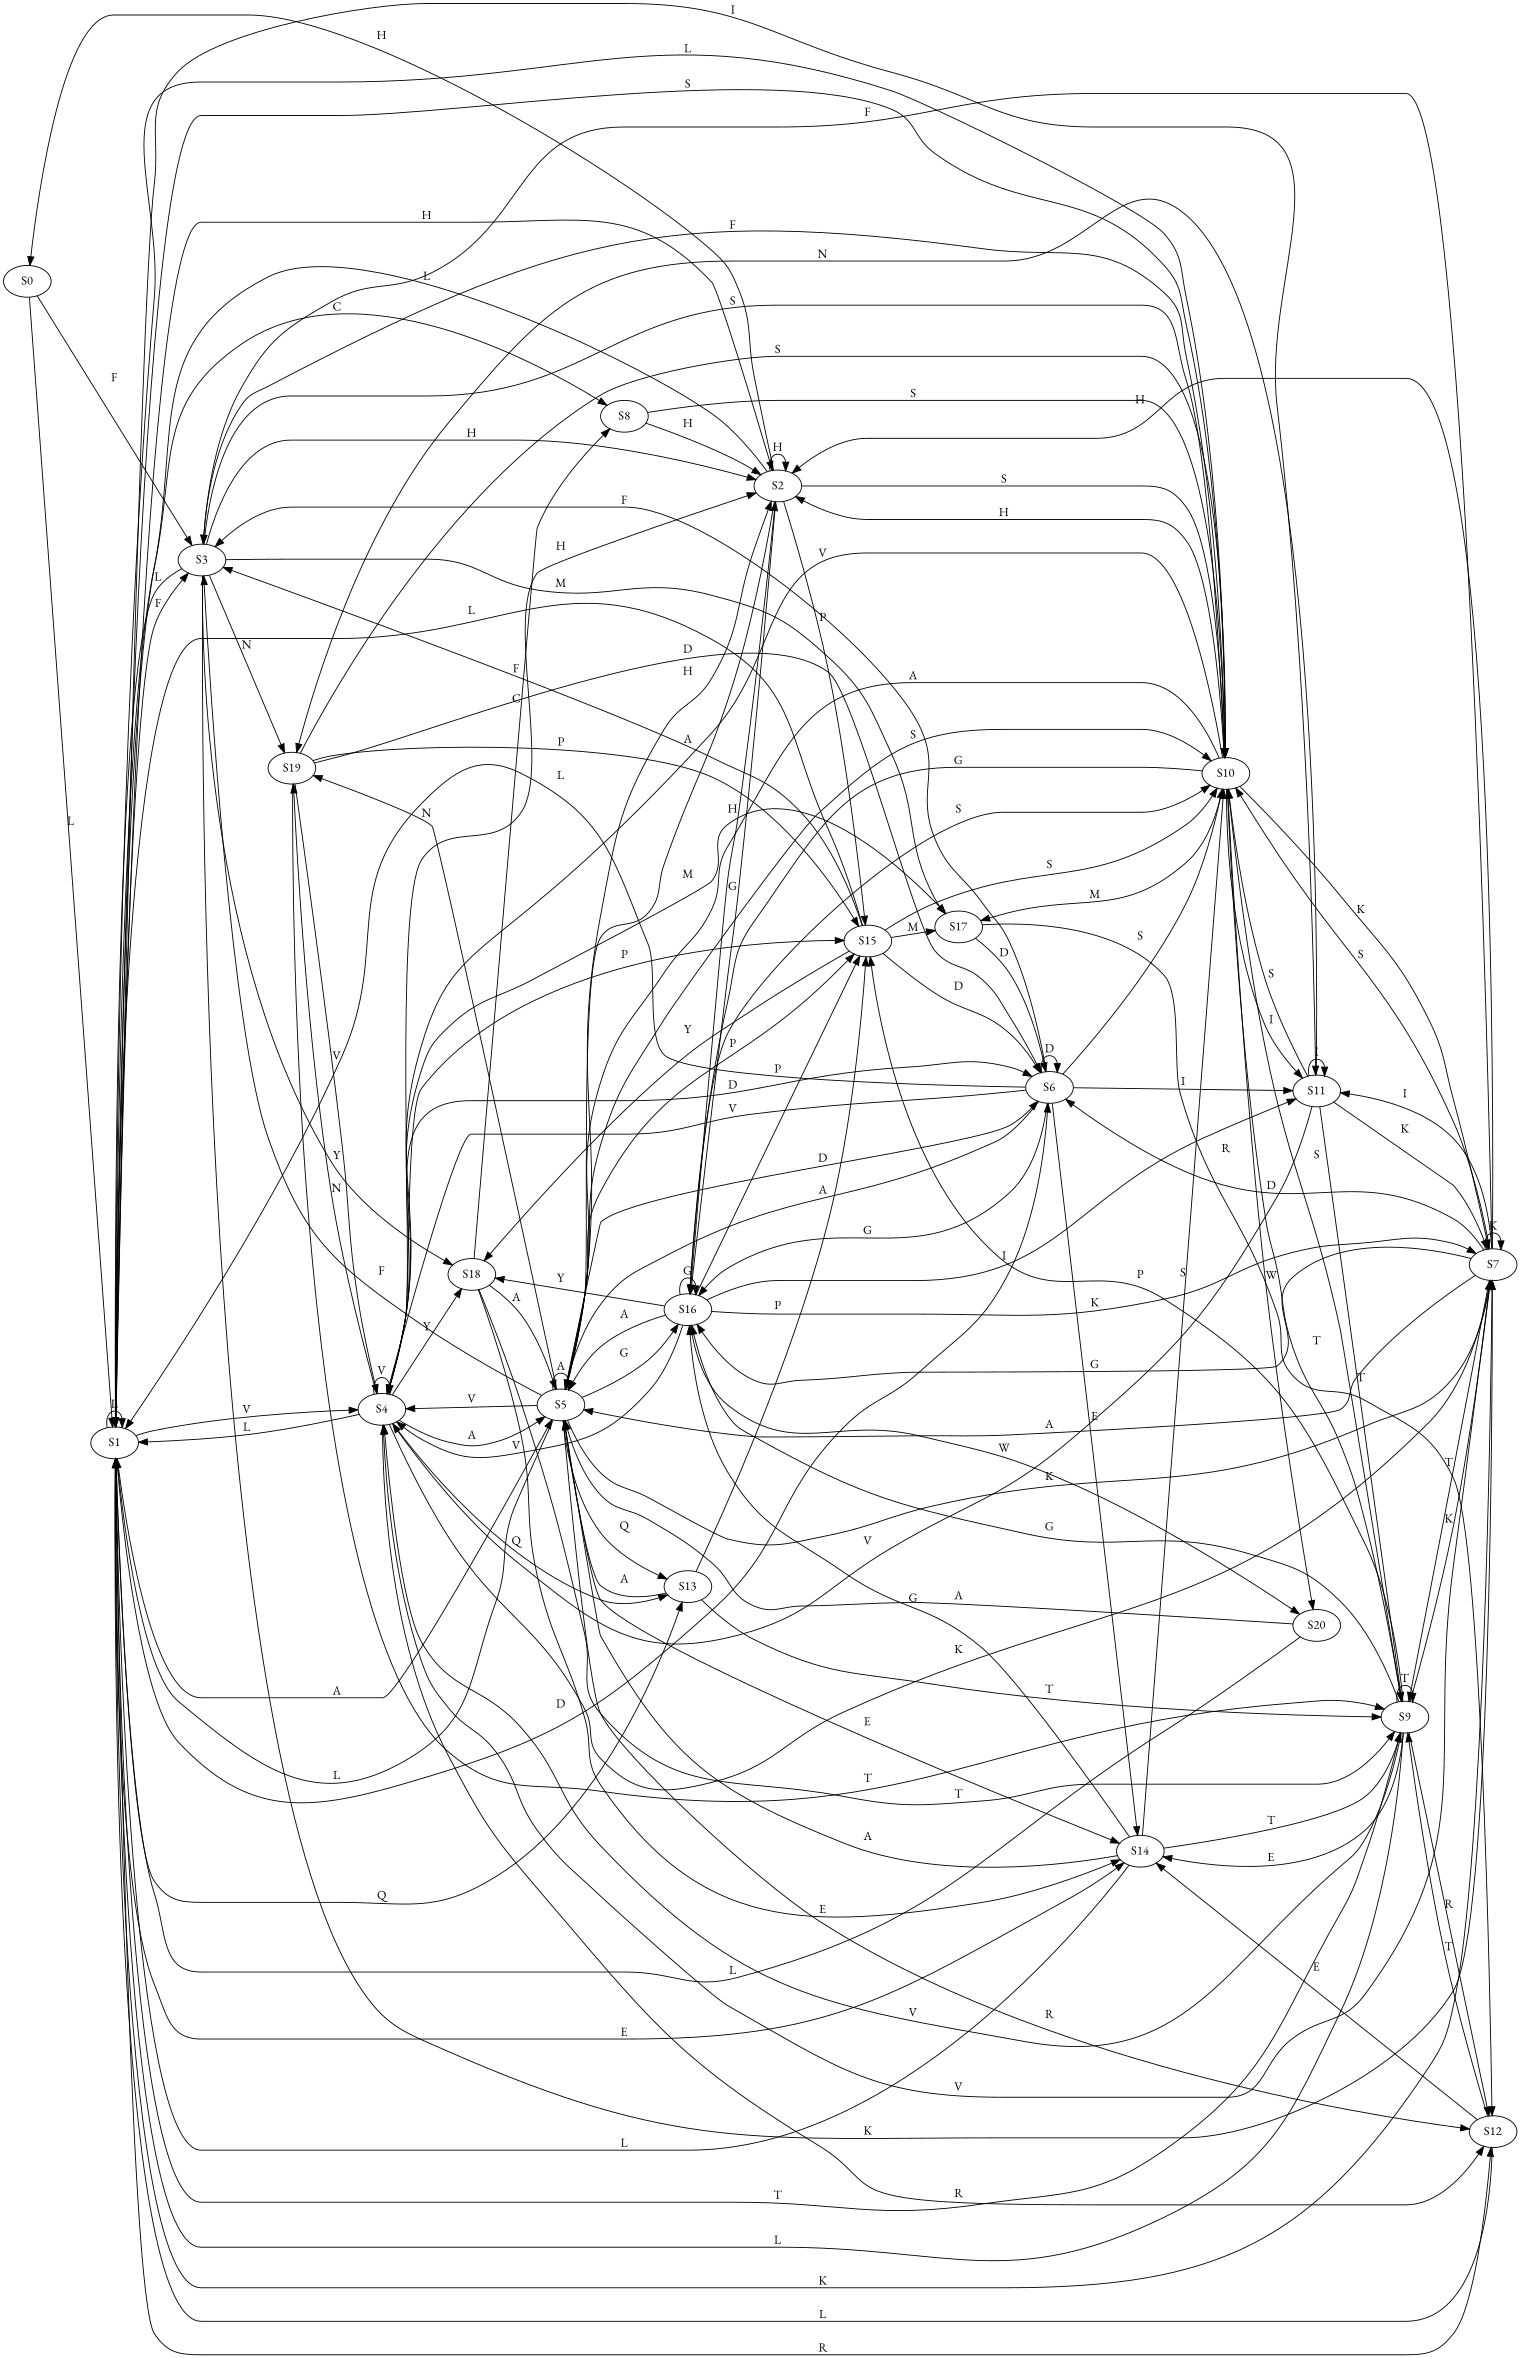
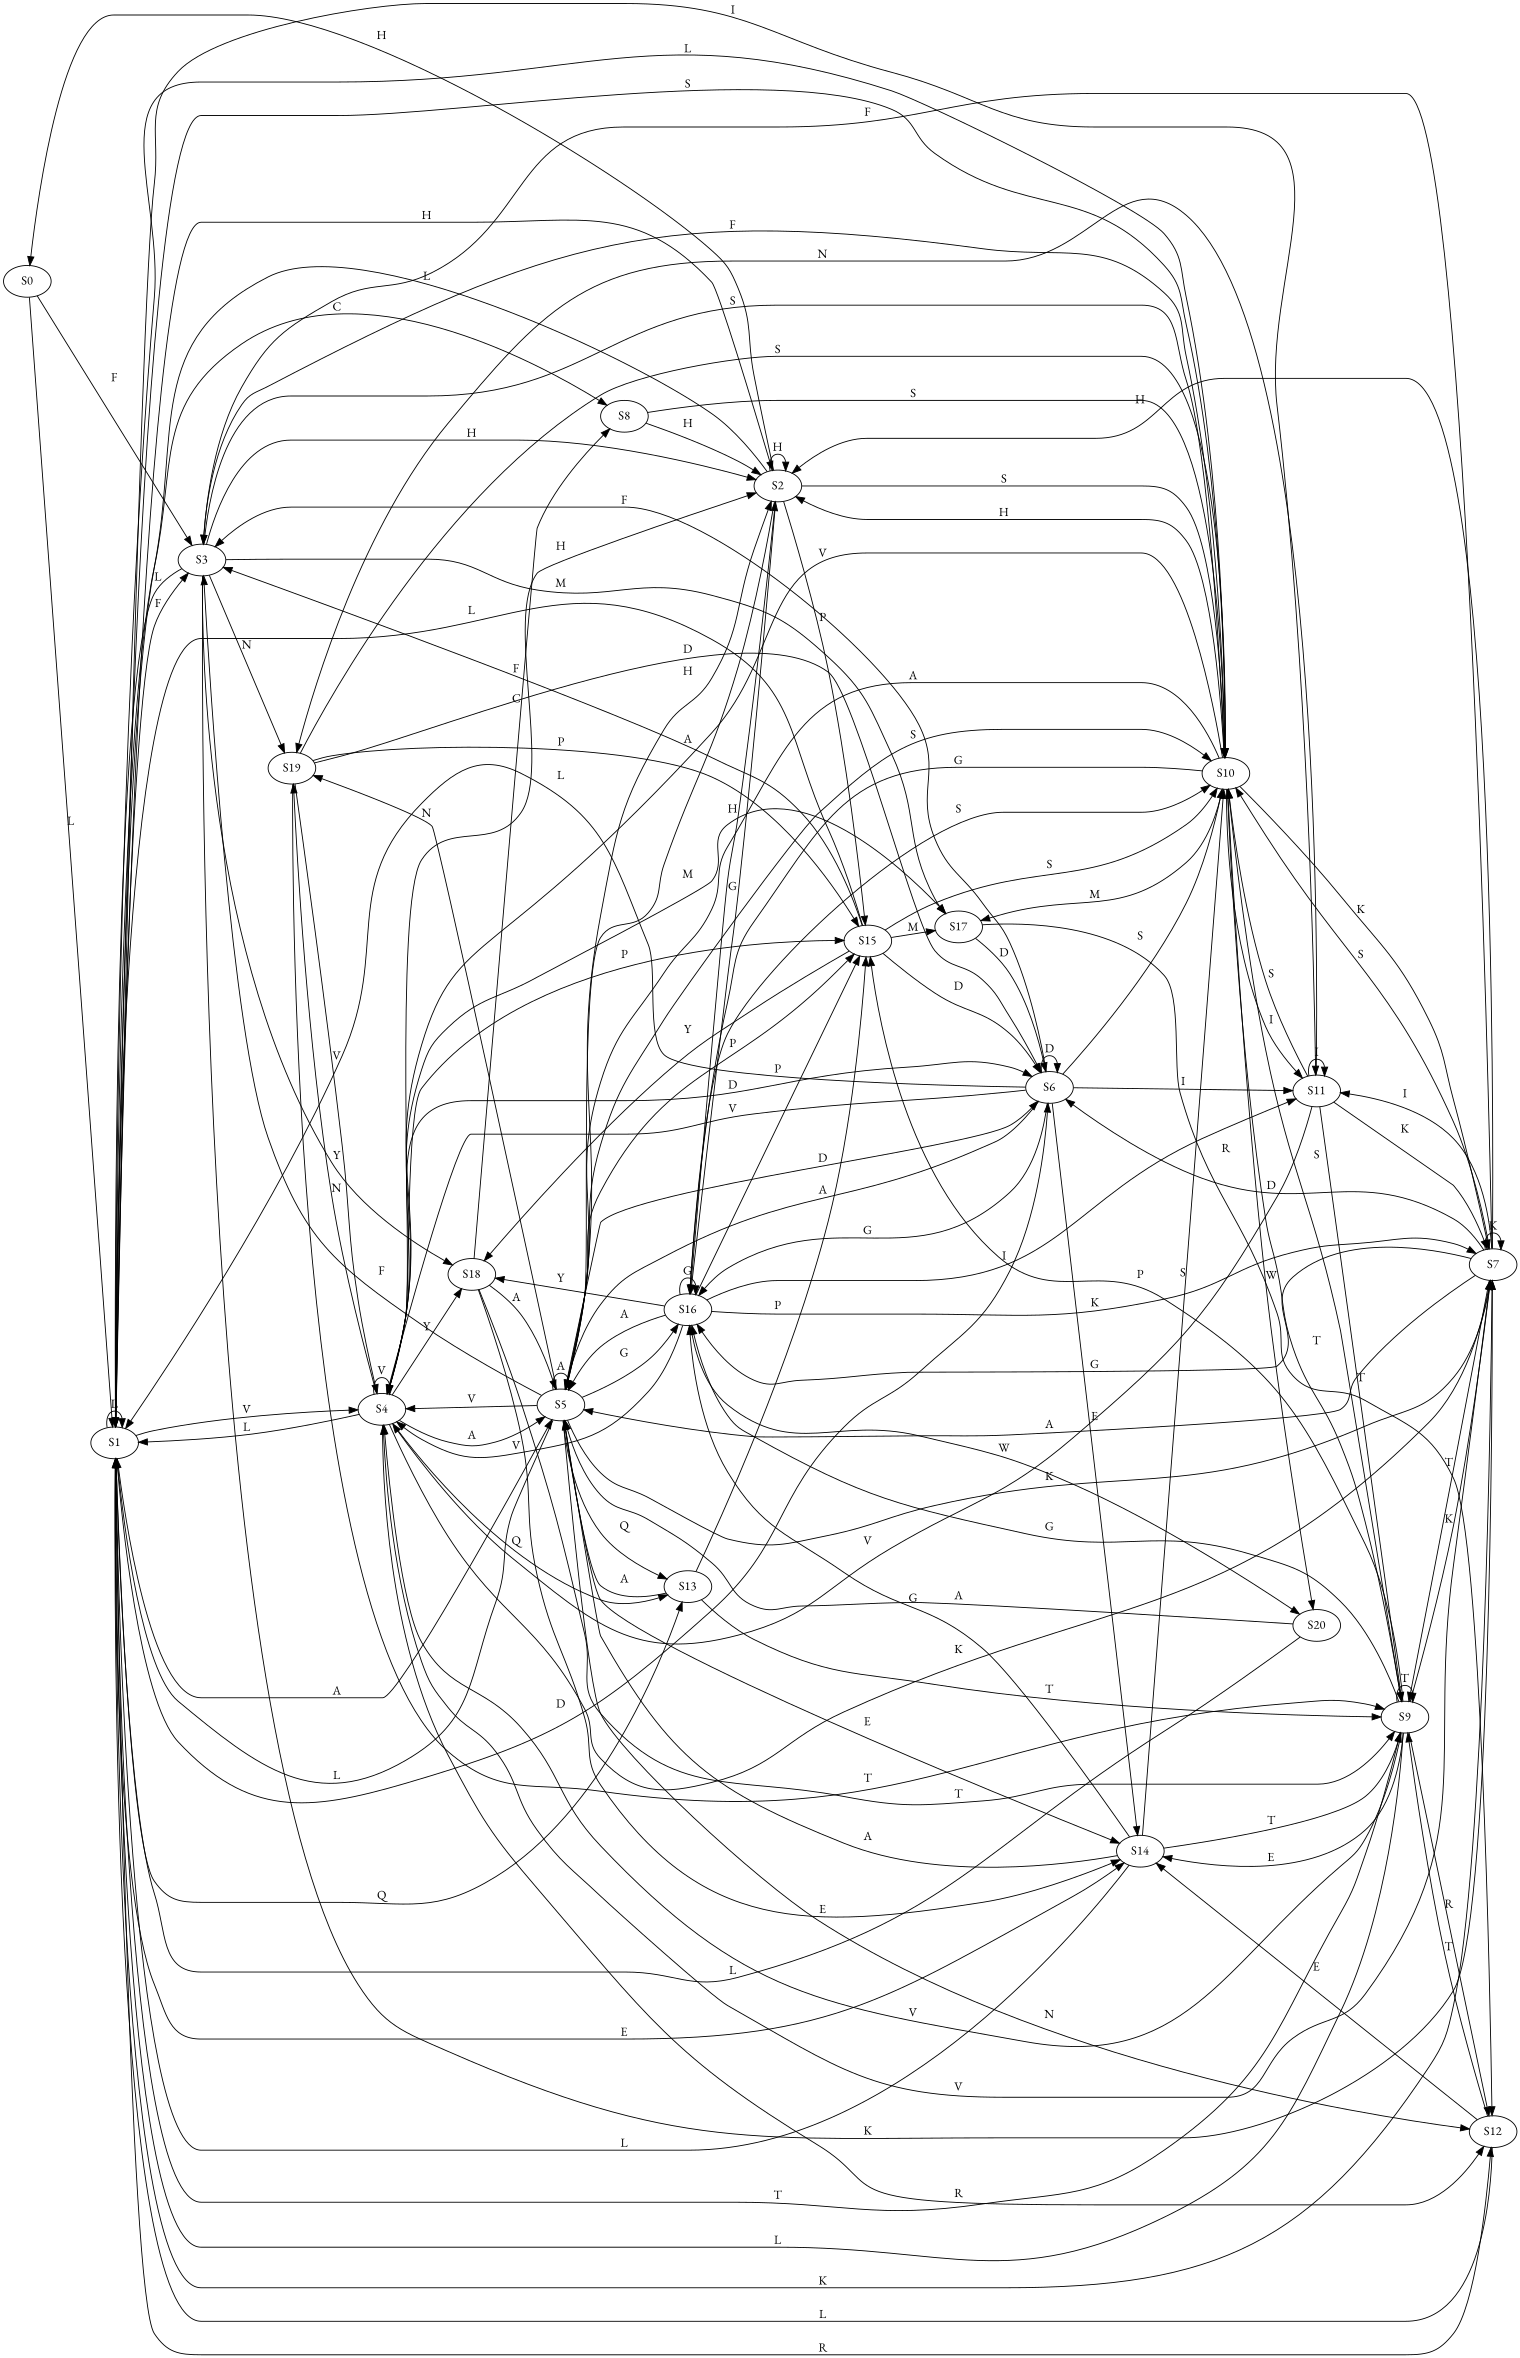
(1050, 2015) -> (1050, 2015)
